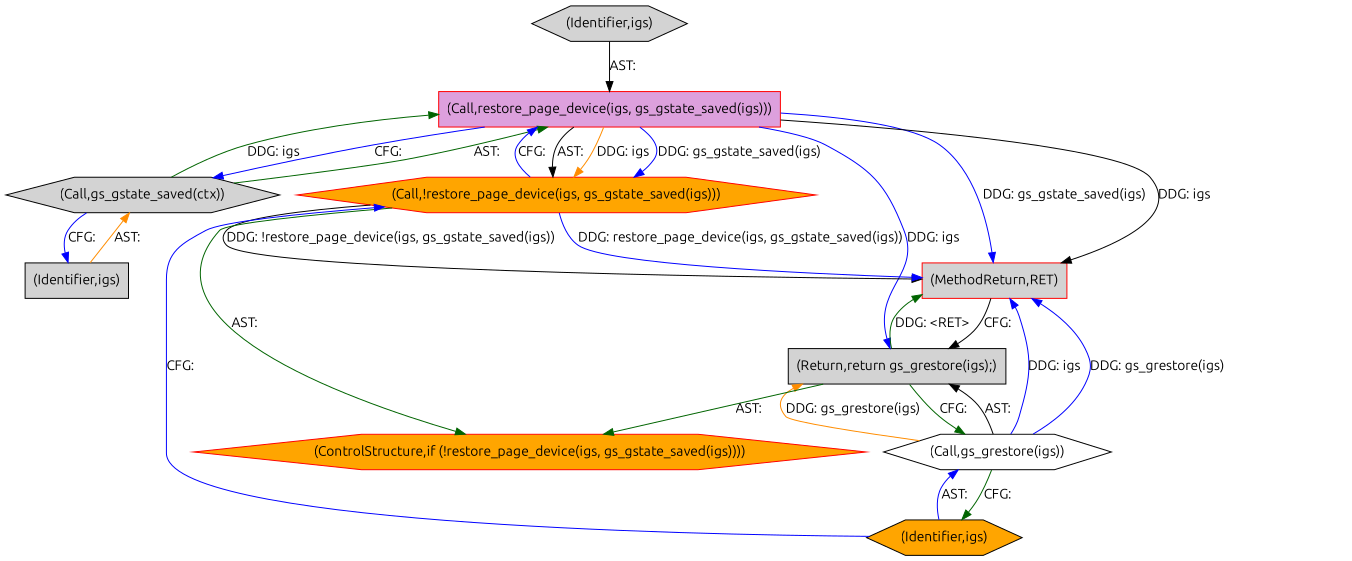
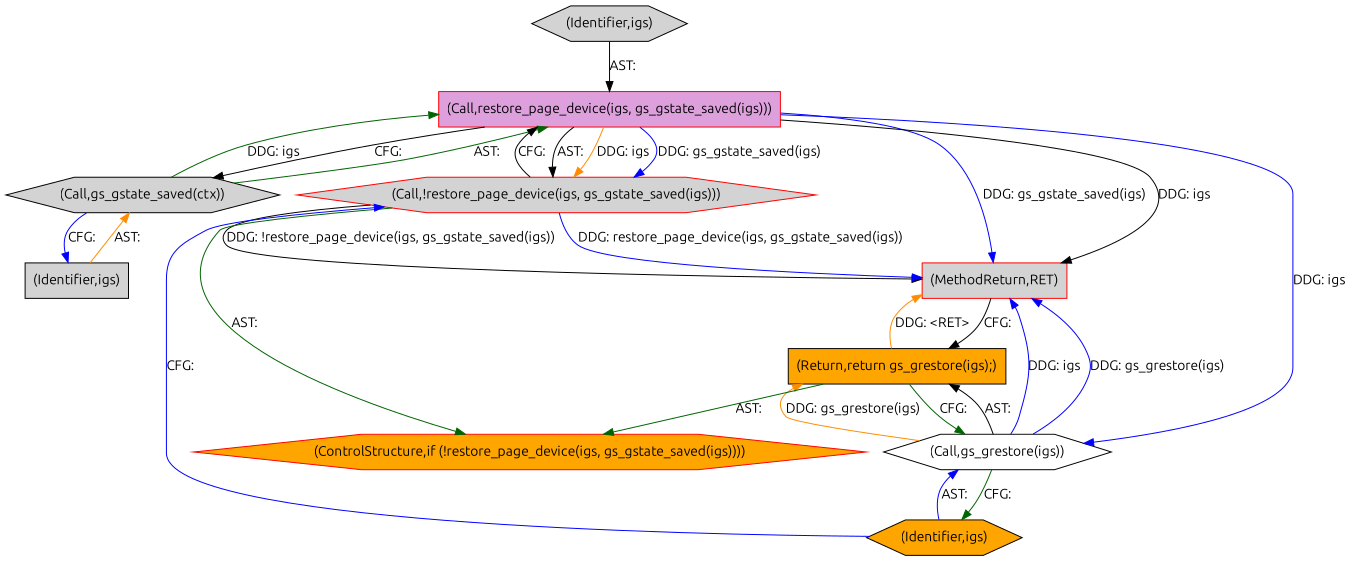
(353, 149) -> (353, 149)
(515, 155) -> (515, 155)
(556, 195) -> (556, 195)
(888, 197) -> (1239, 160)
(893, 320) -> (893, 320)
(897, 366) -> (897, 366)
